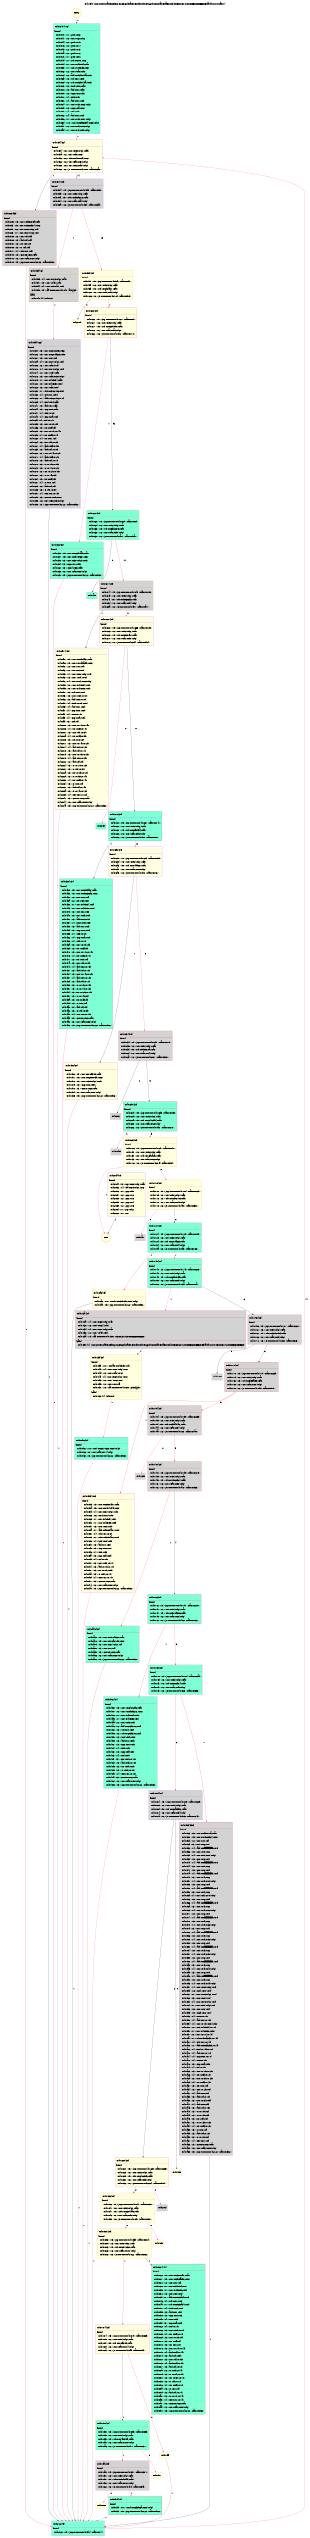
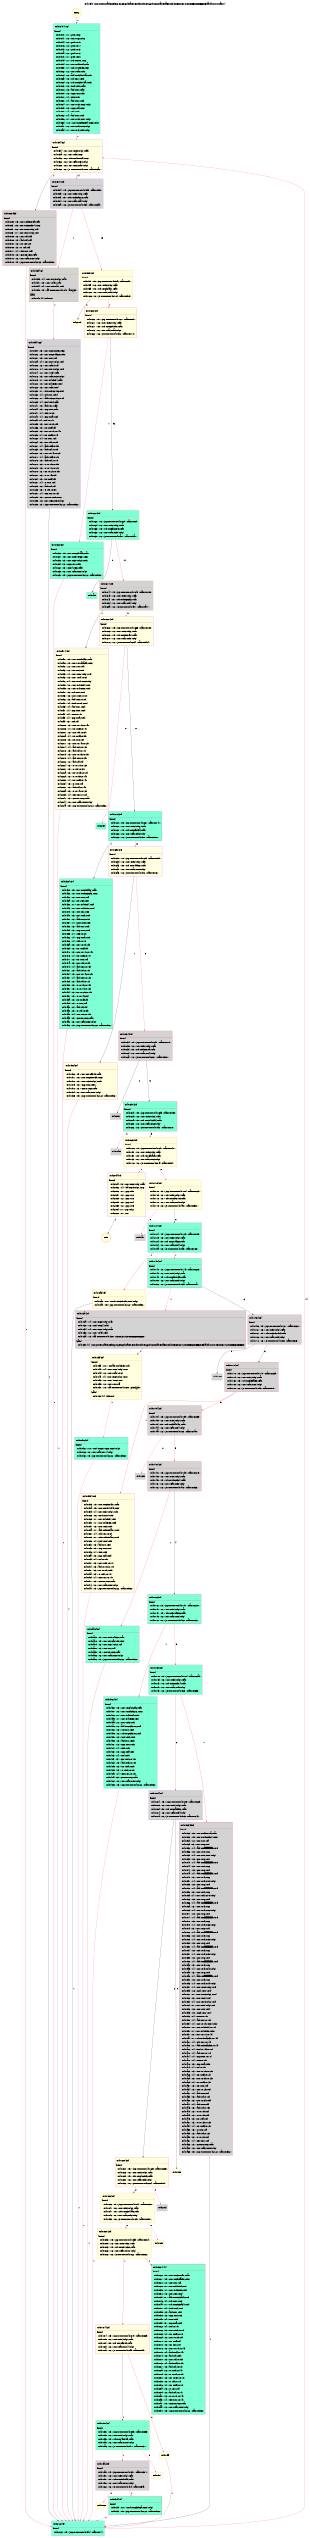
(98, 1192) -> (141, 1169)
